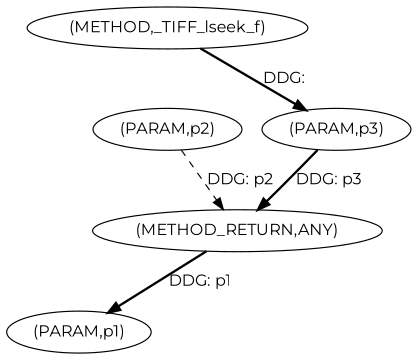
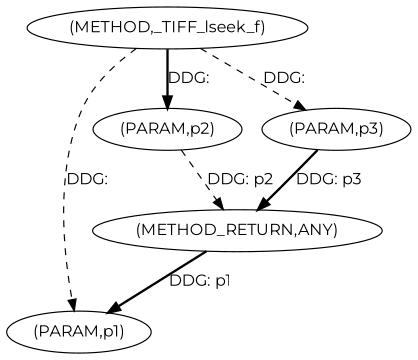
none -> (167, 73)
(248, 76) -> (248, 76)
none -> (67, 163)
